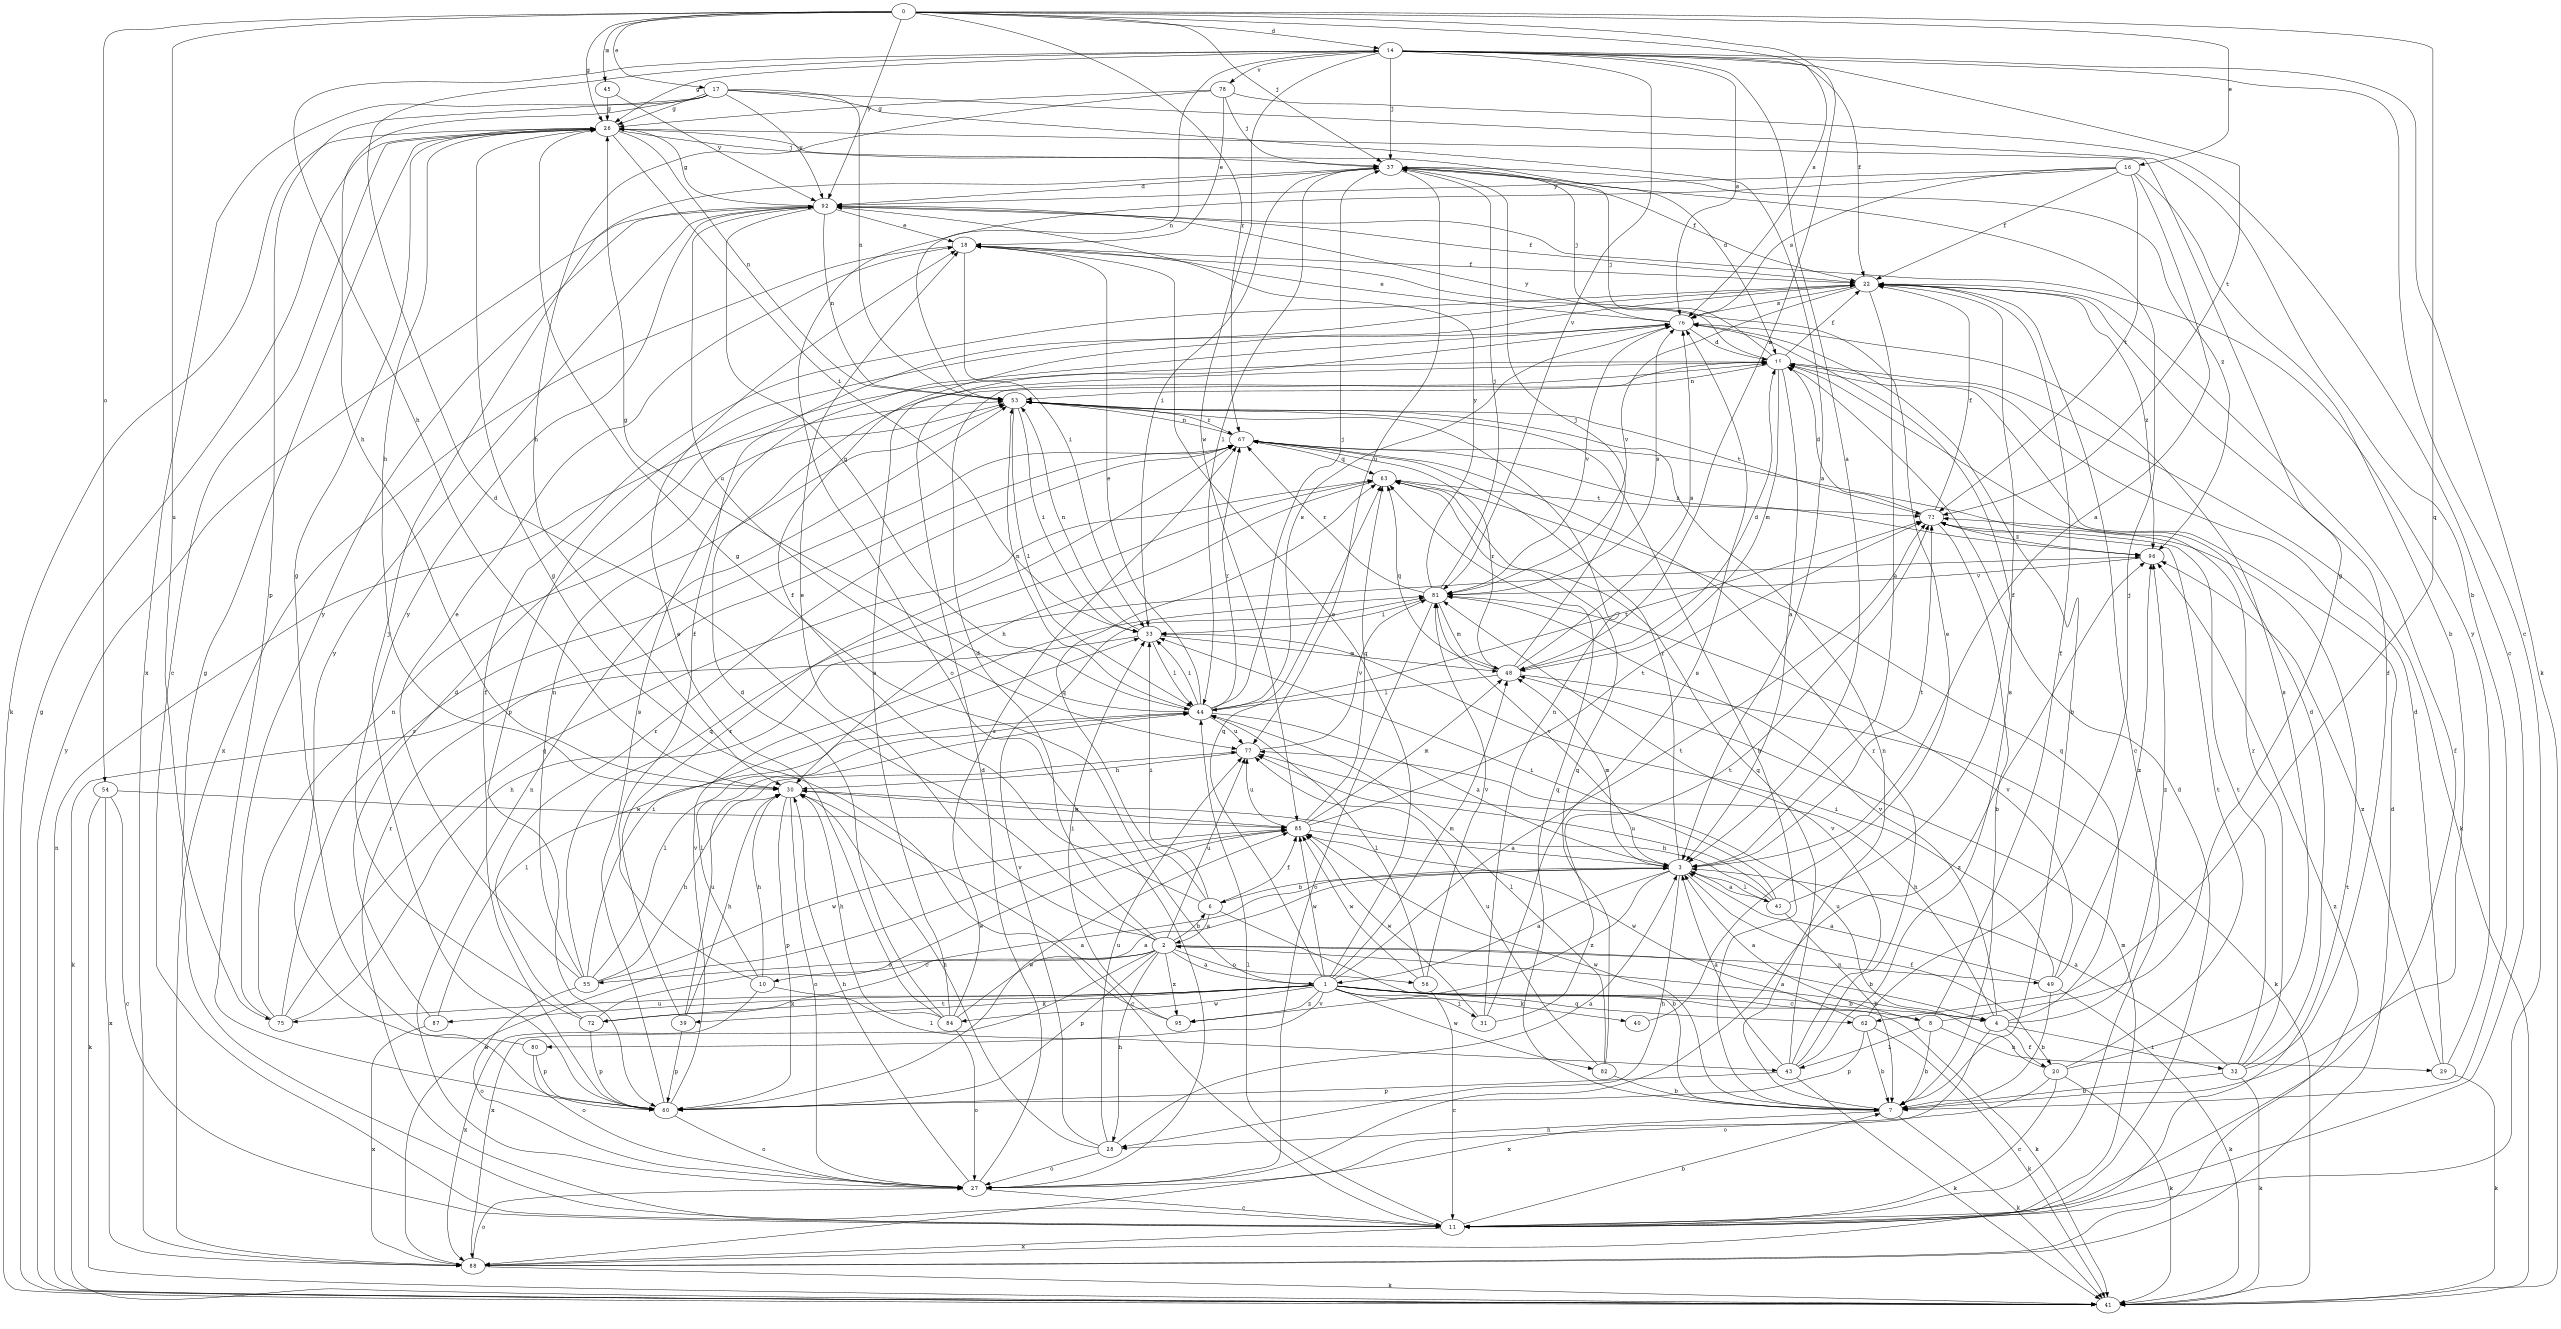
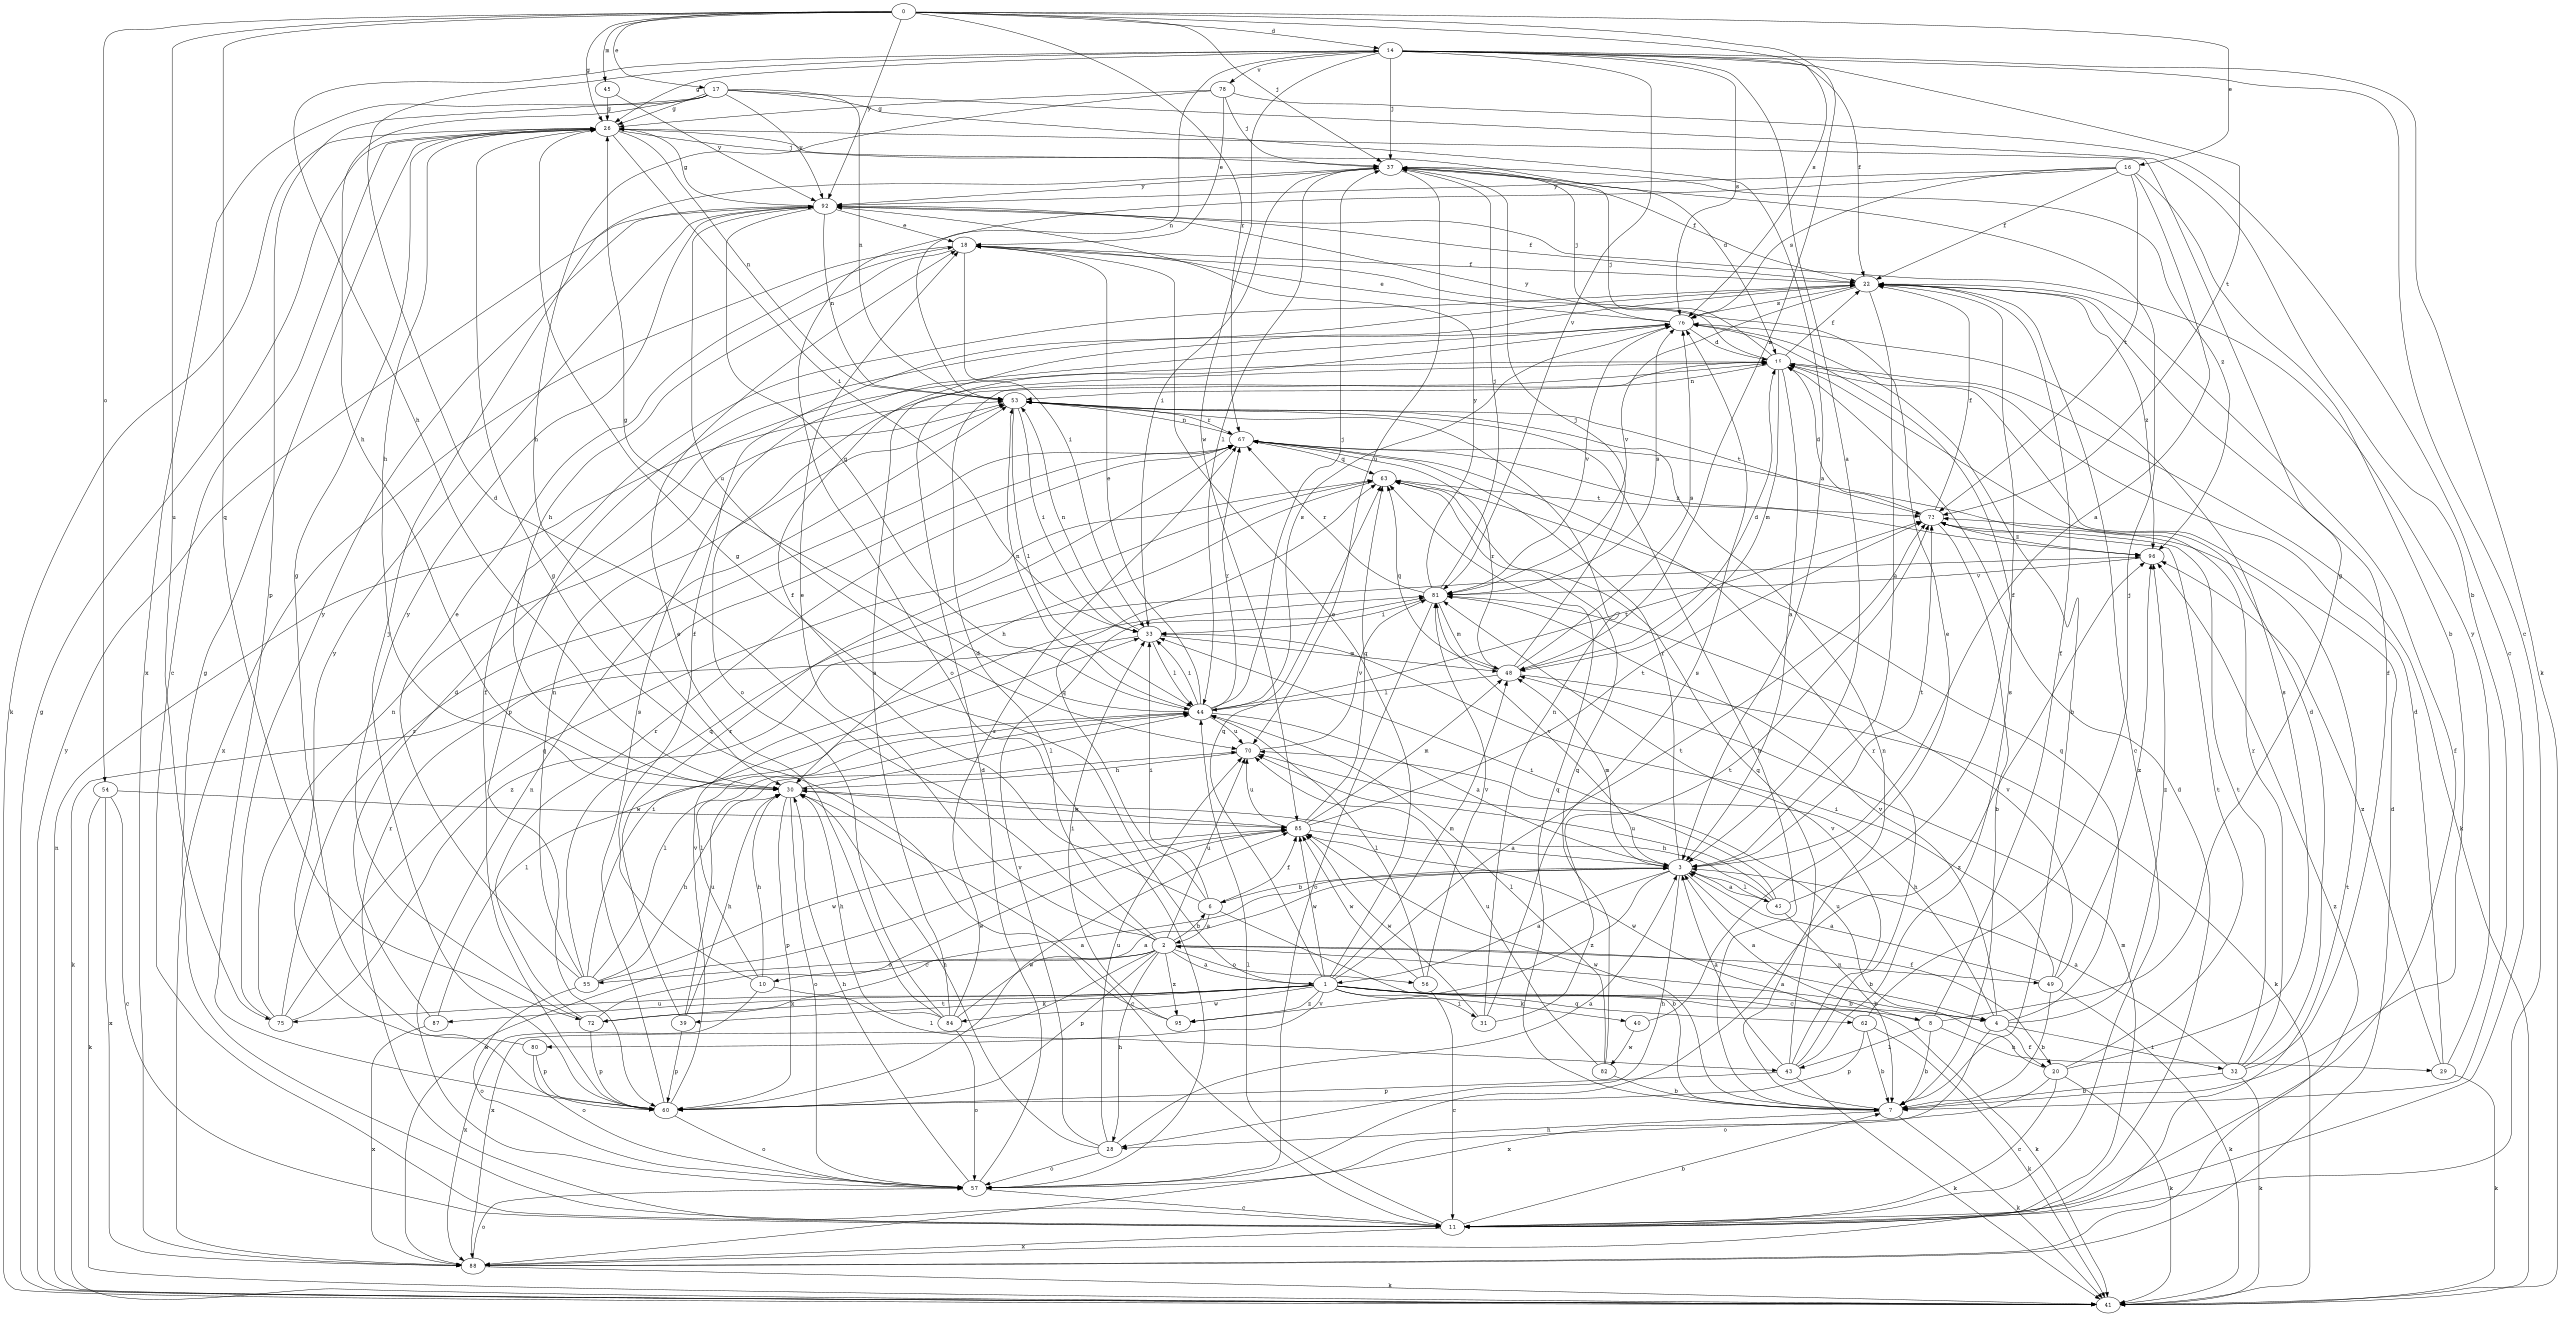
(2312, 33) -> (223, 285)
(1143, 187) -> (1143, 187)
none -> (558, 497)
(743, 693) -> (743, 693)
(1248, 751) -> (1248, 751)
none -> (994, 754)
(512, 790) -> (512, 790)
(1461, 1033) -> (1625, 1047)
(974, 1188) -> (974, 1188)
